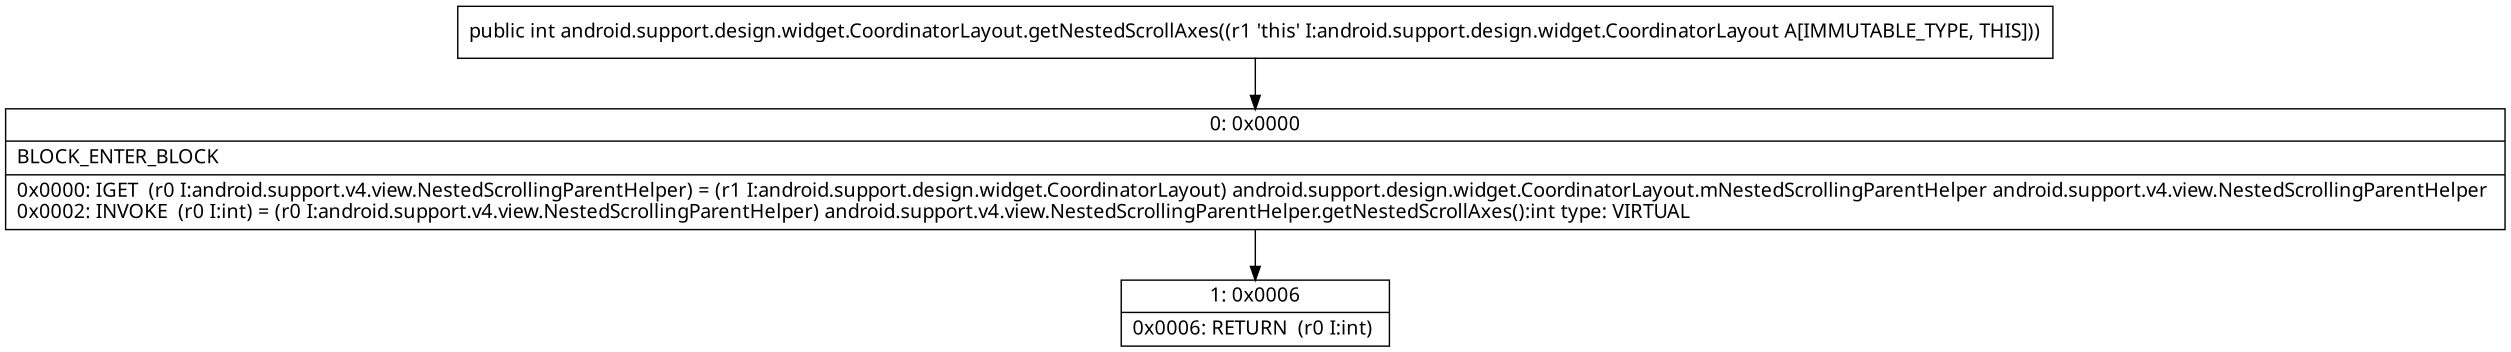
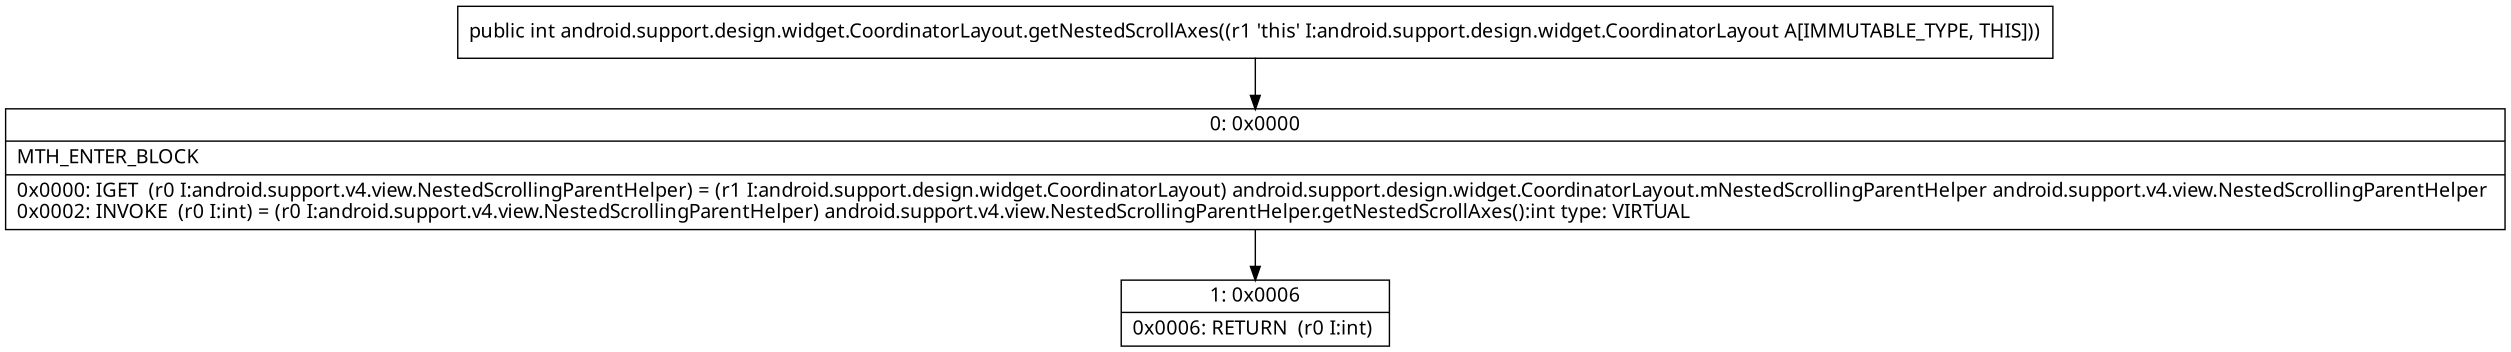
(119, 157) -> (108, 157)
